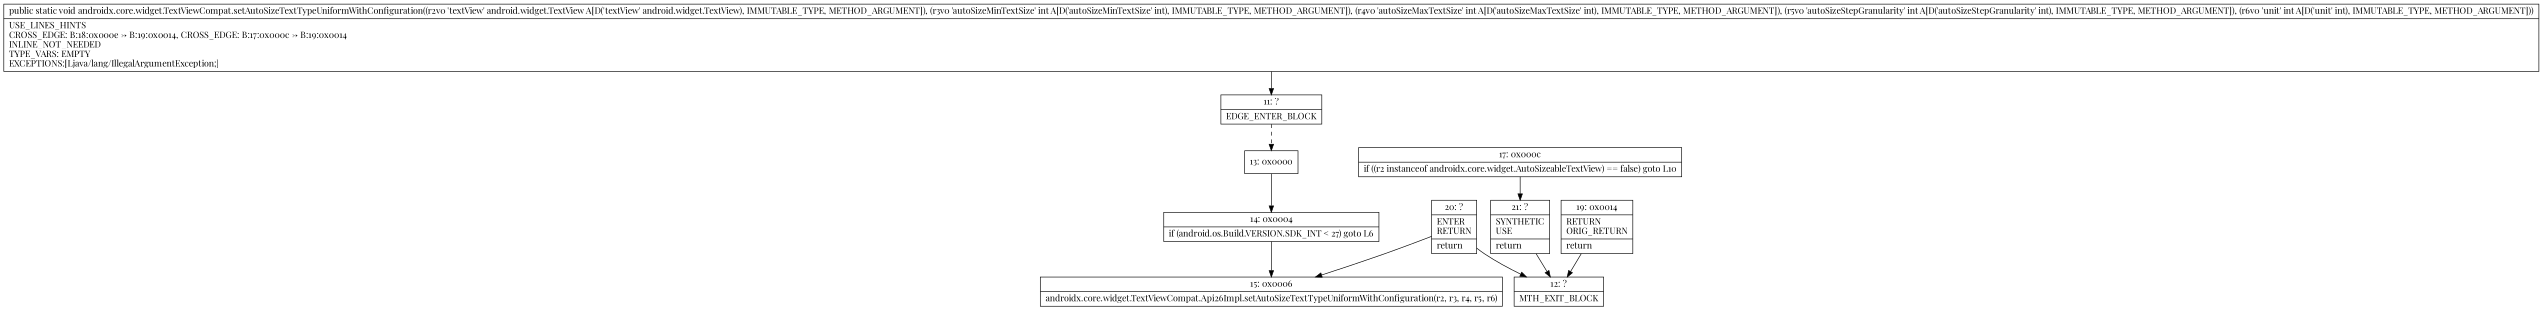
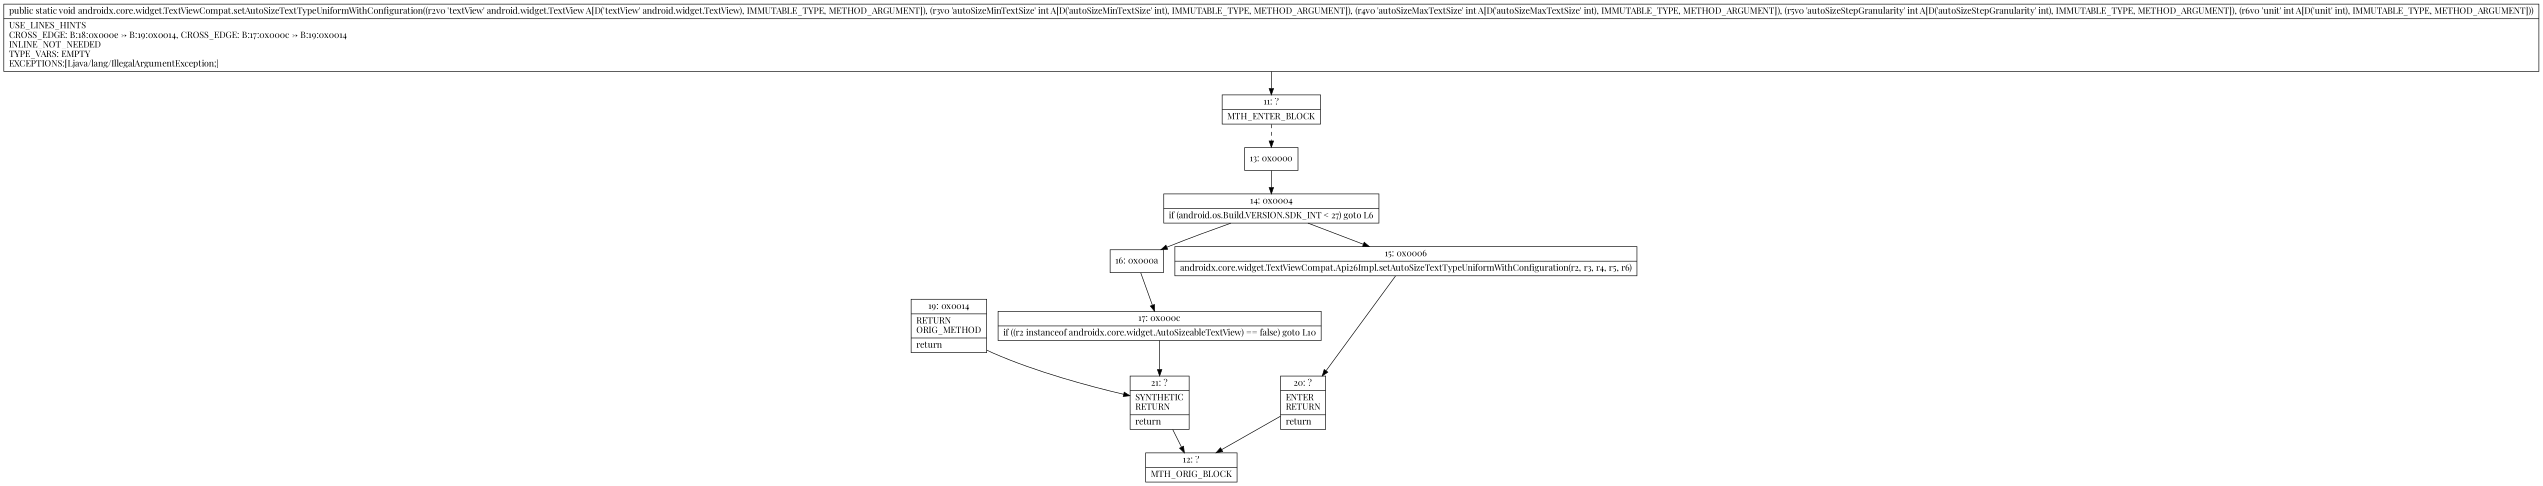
(1271, 116) -> (1271, 116)
(1504, 231) -> (1153, 407)
(1597, 231) -> (949, 330)
(1377, 256) -> (1361, 323)
none -> (1137, 261)
(1576, 263) -> (1054, 375)
(1559, 299) -> (1191, 474)
